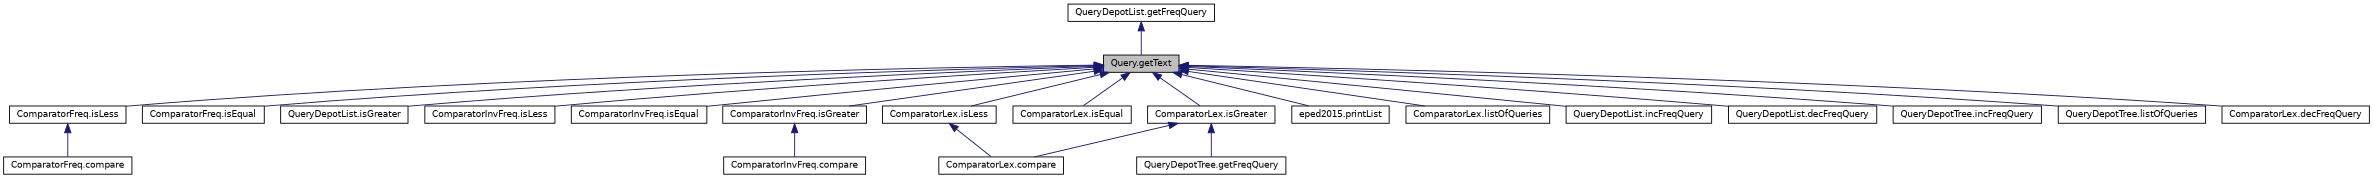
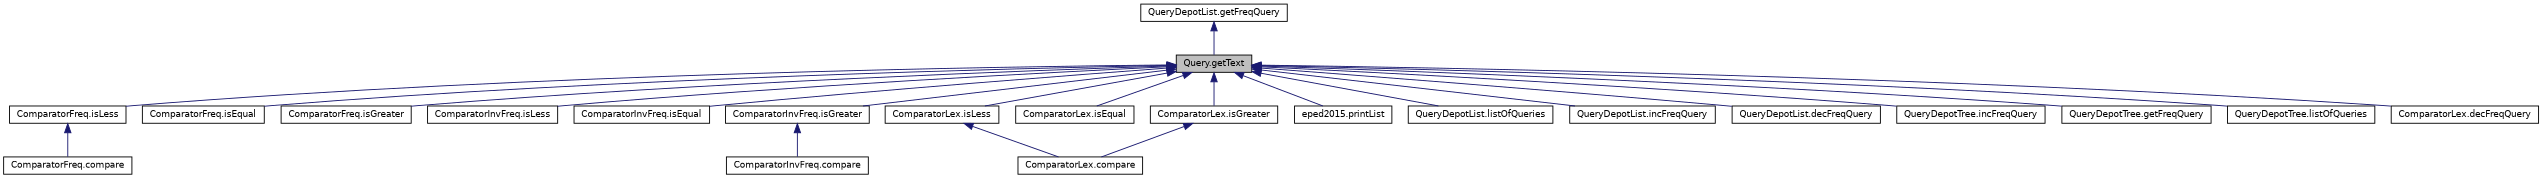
(344, 115) -> (346, 115)
(1478, 115) -> (1481, 115)
(1211, 145) -> (1702, 84)
